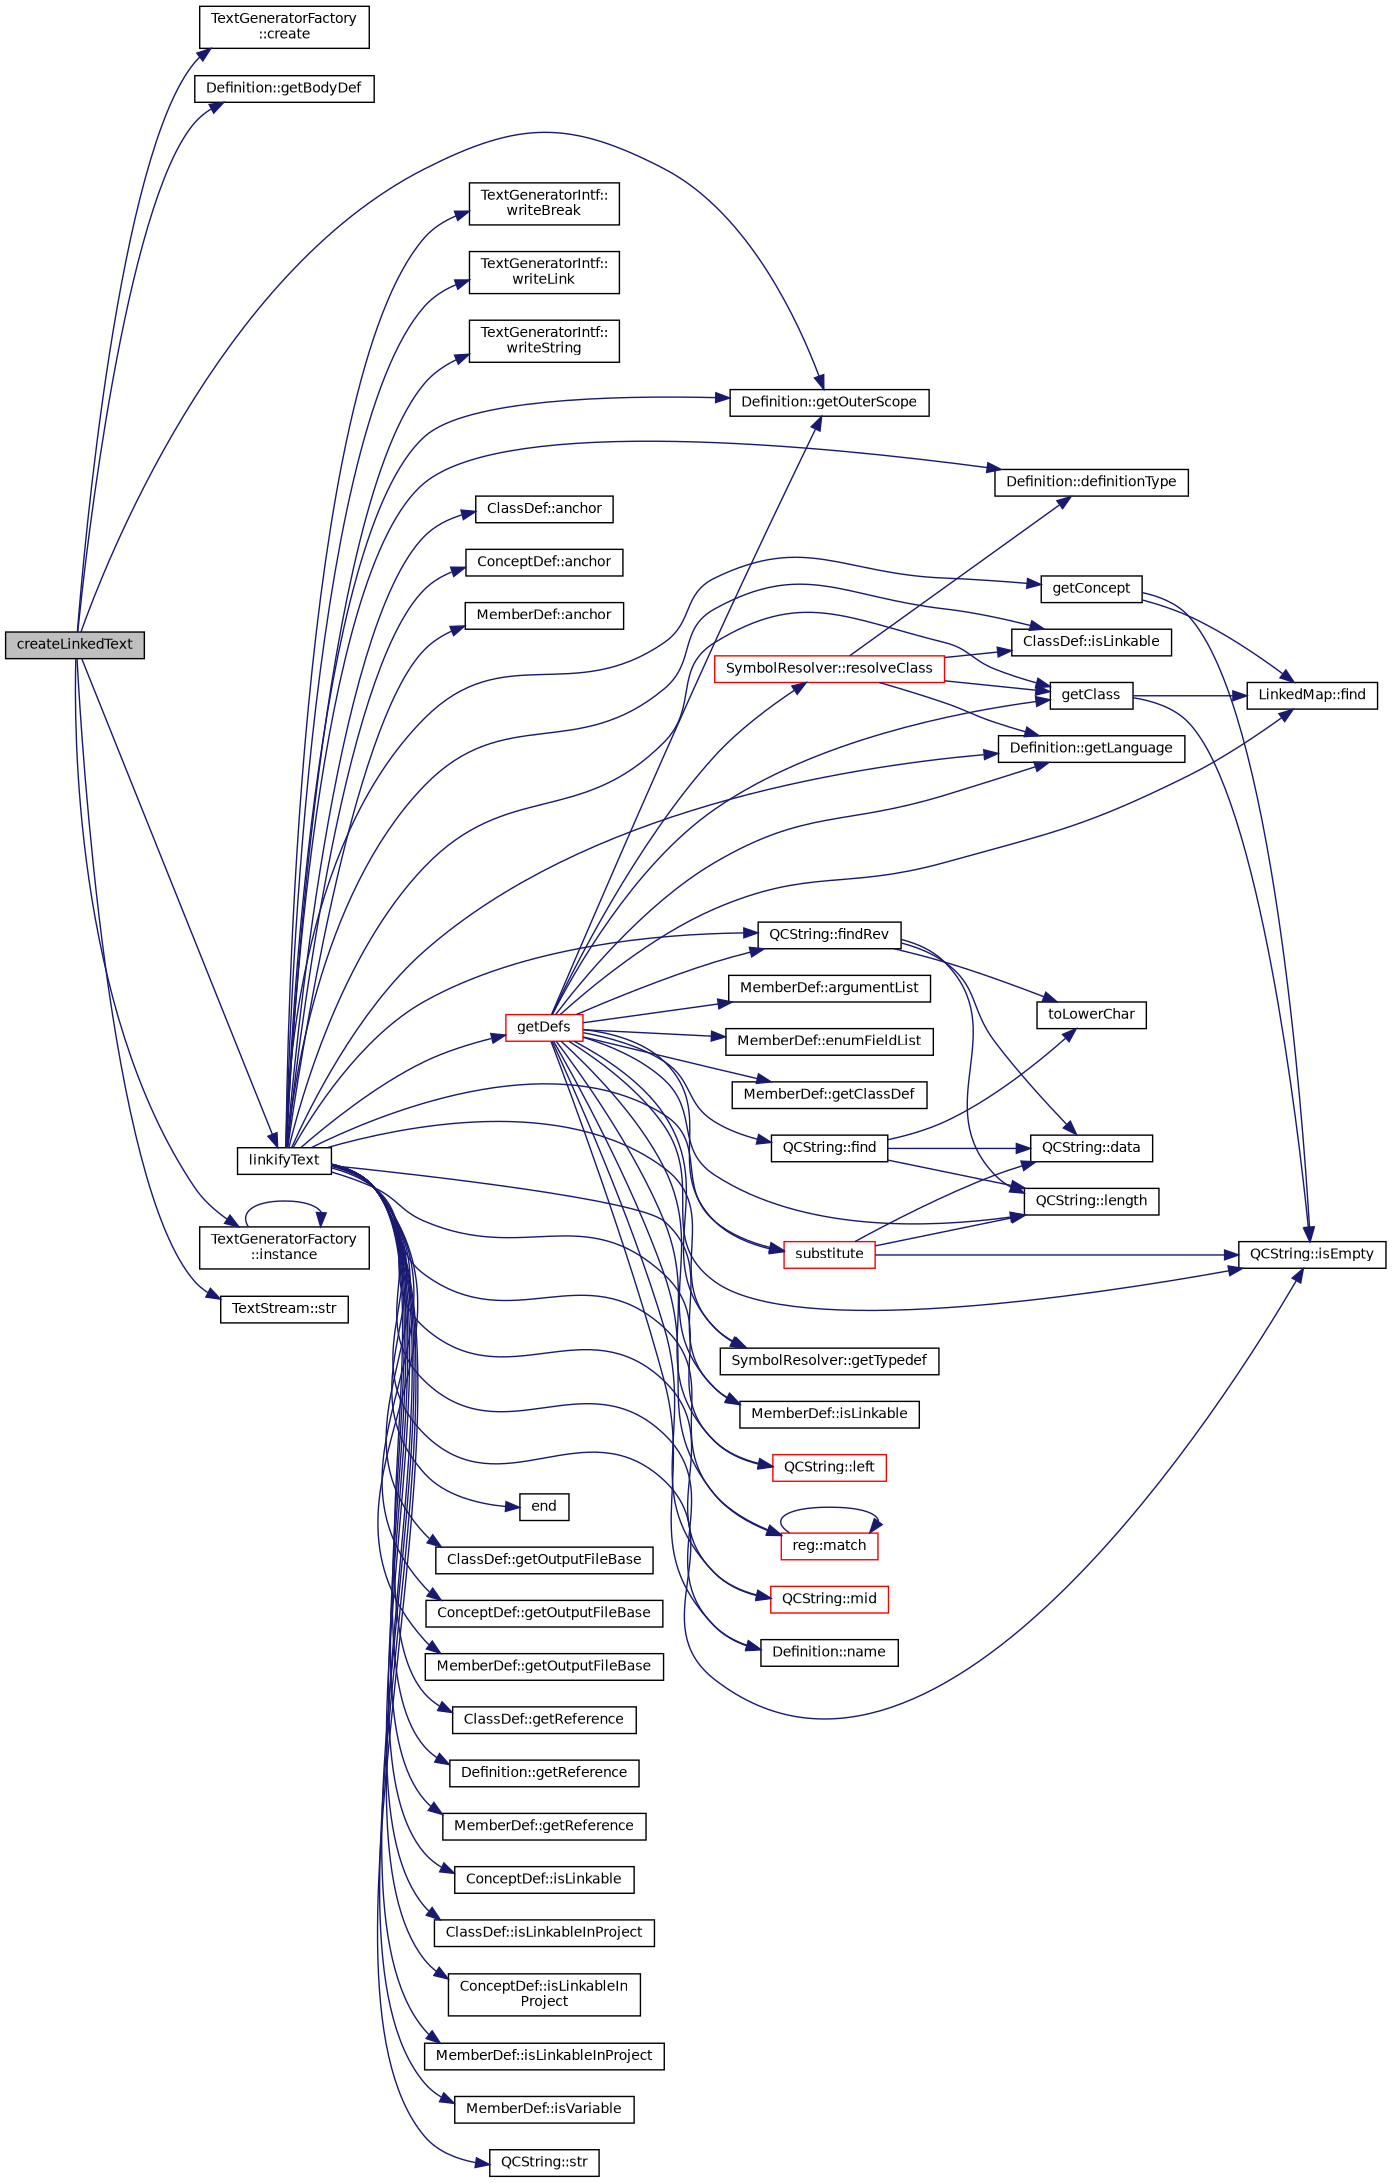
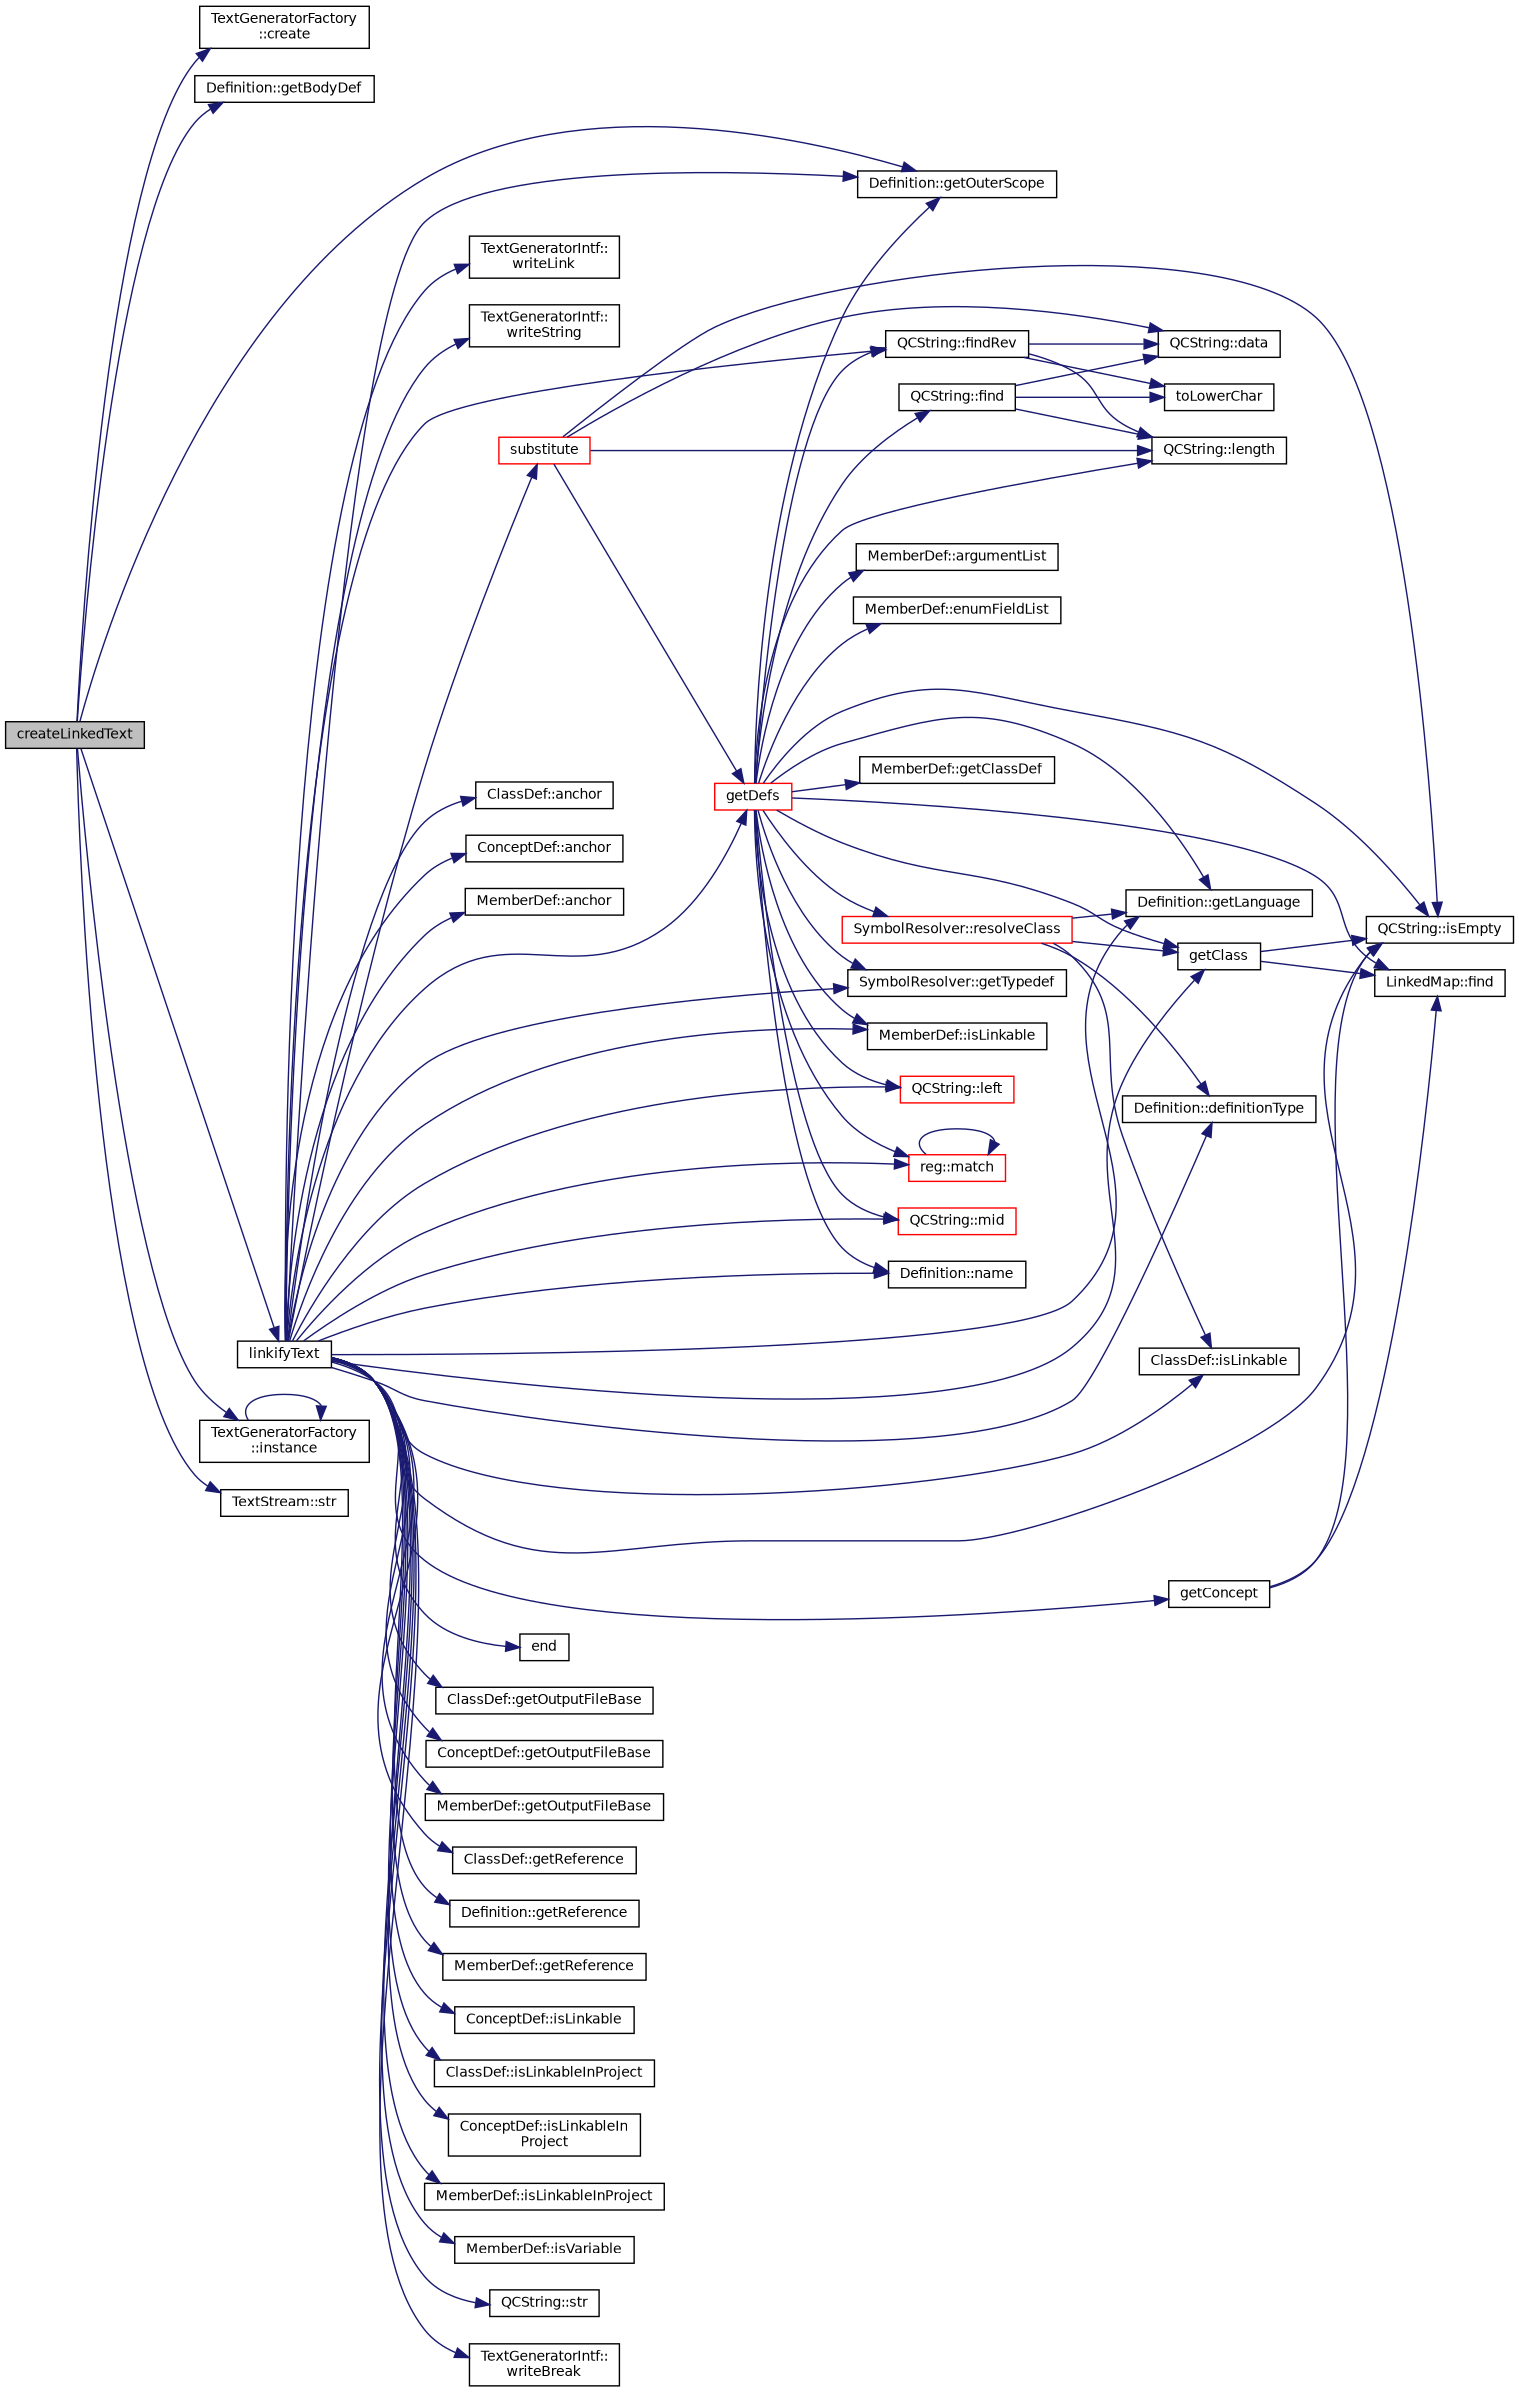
(690, 1128) -> (645, 618)
